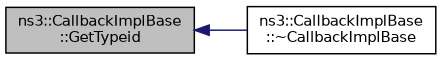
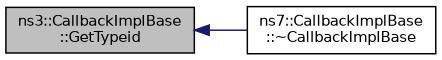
(342, 30) -> (342, 30)
